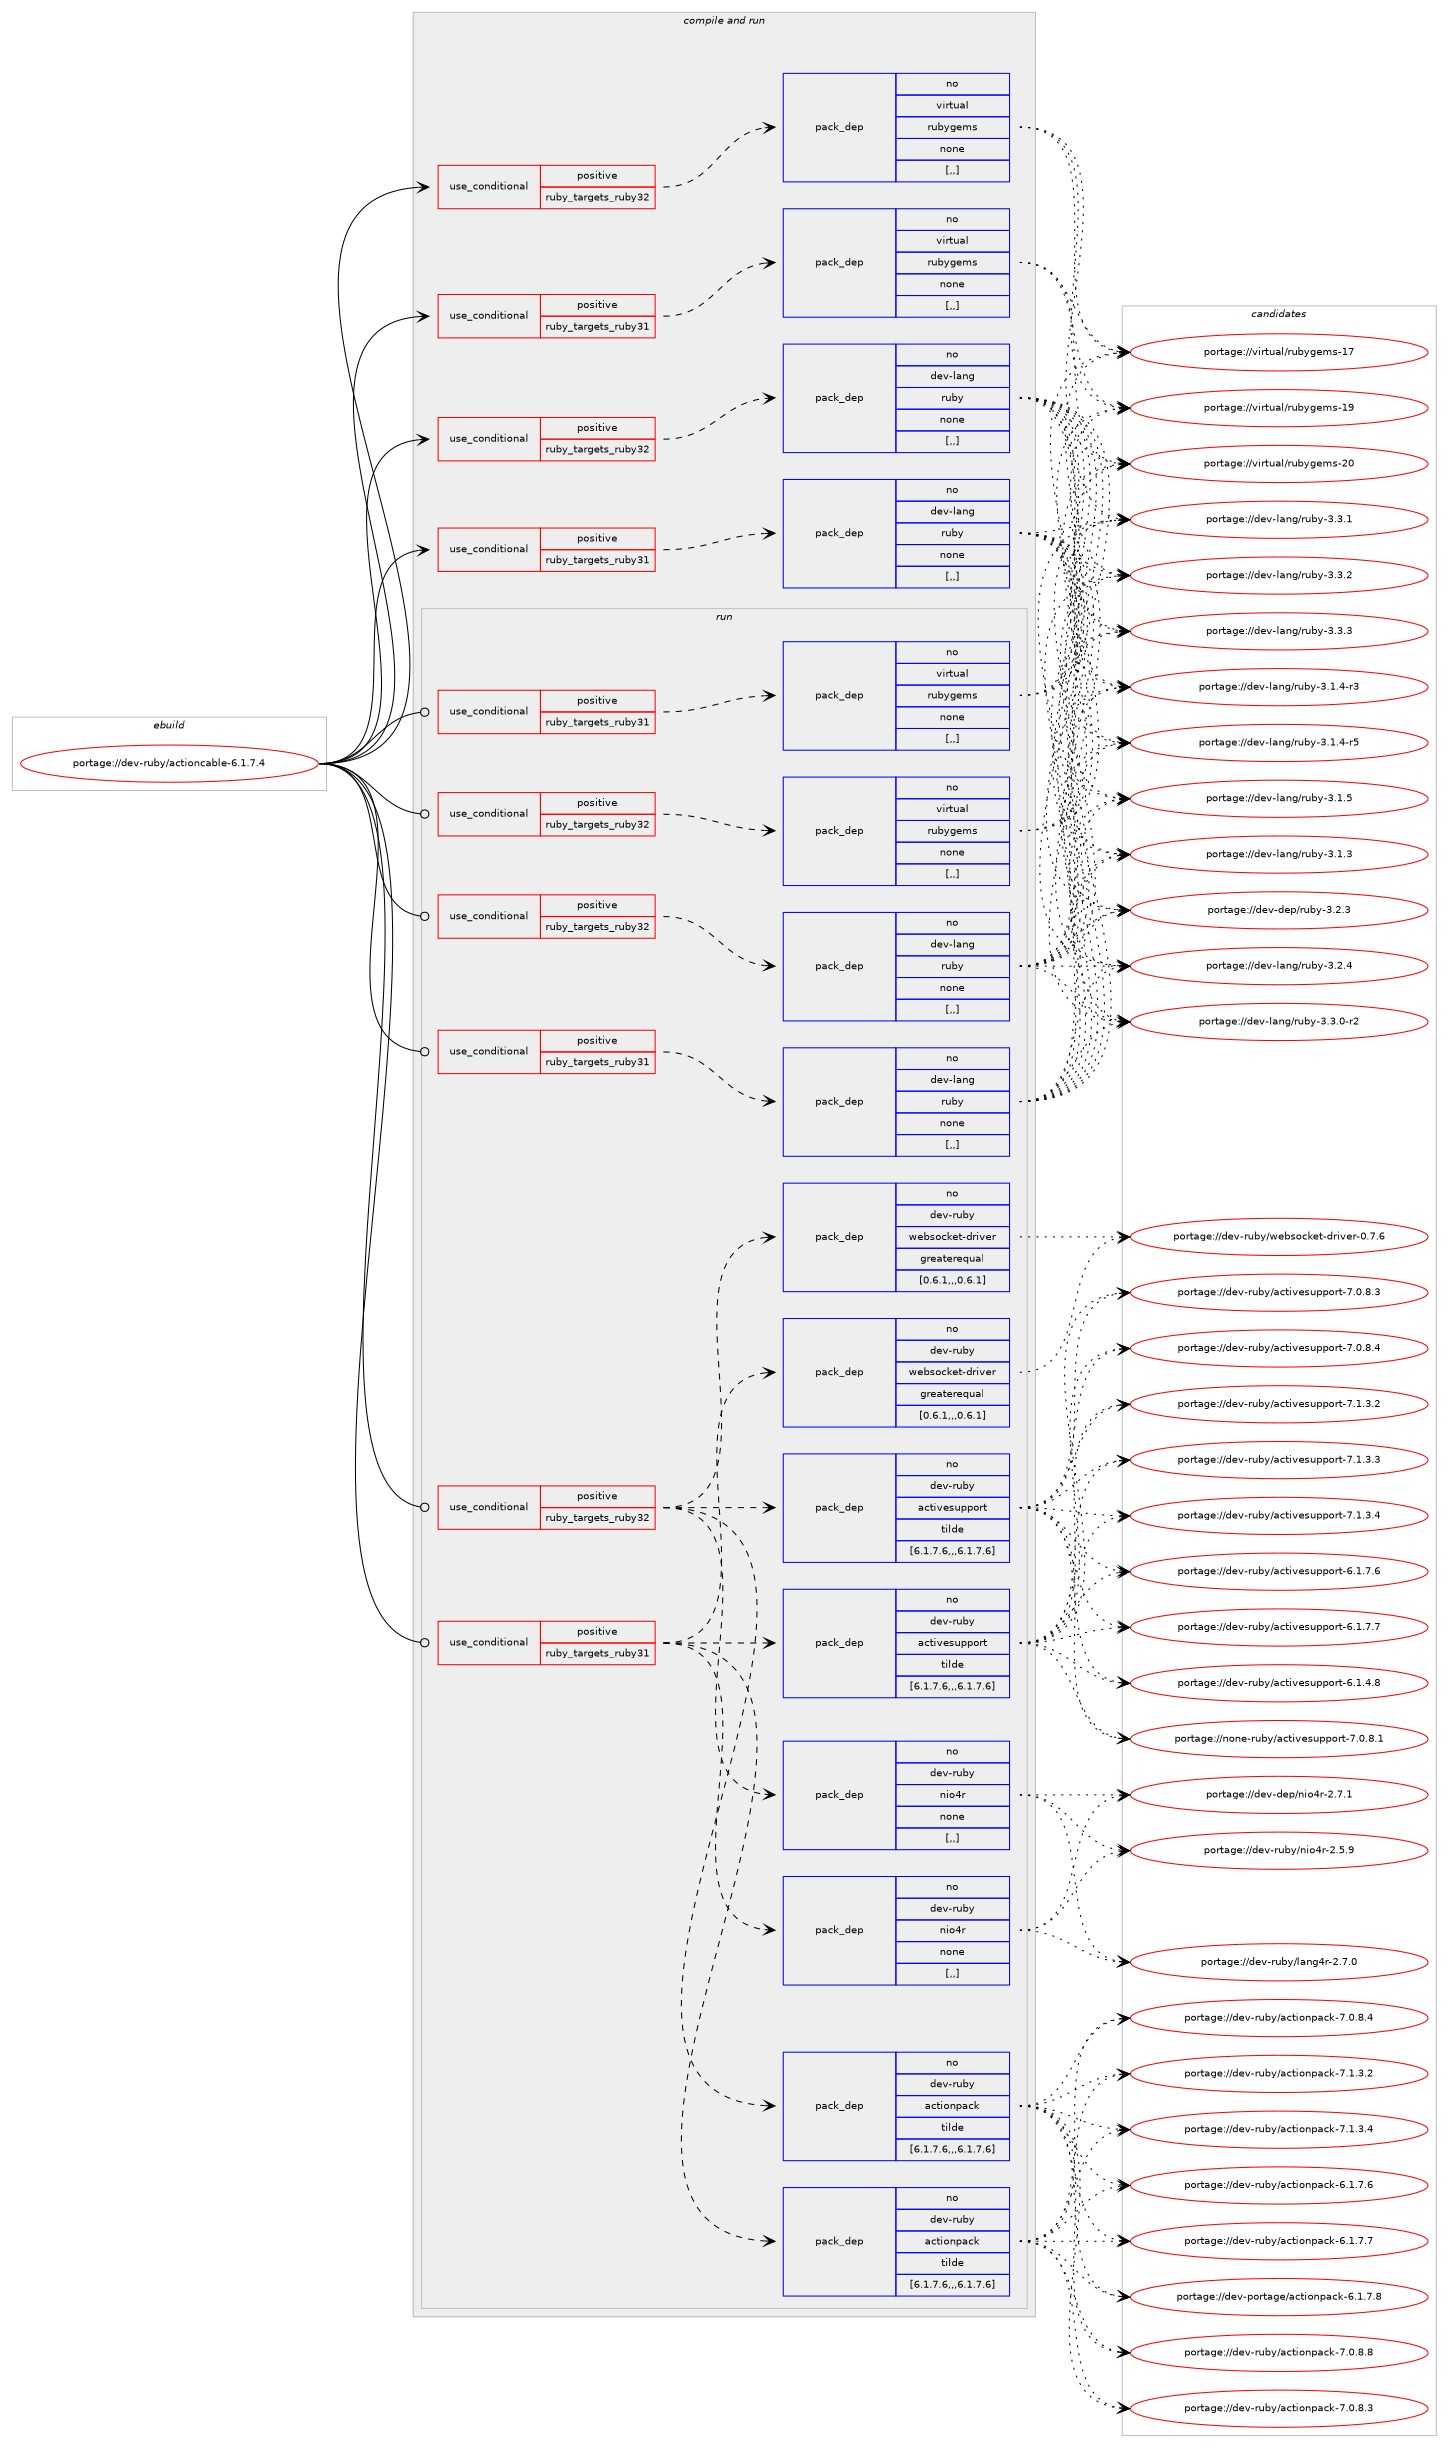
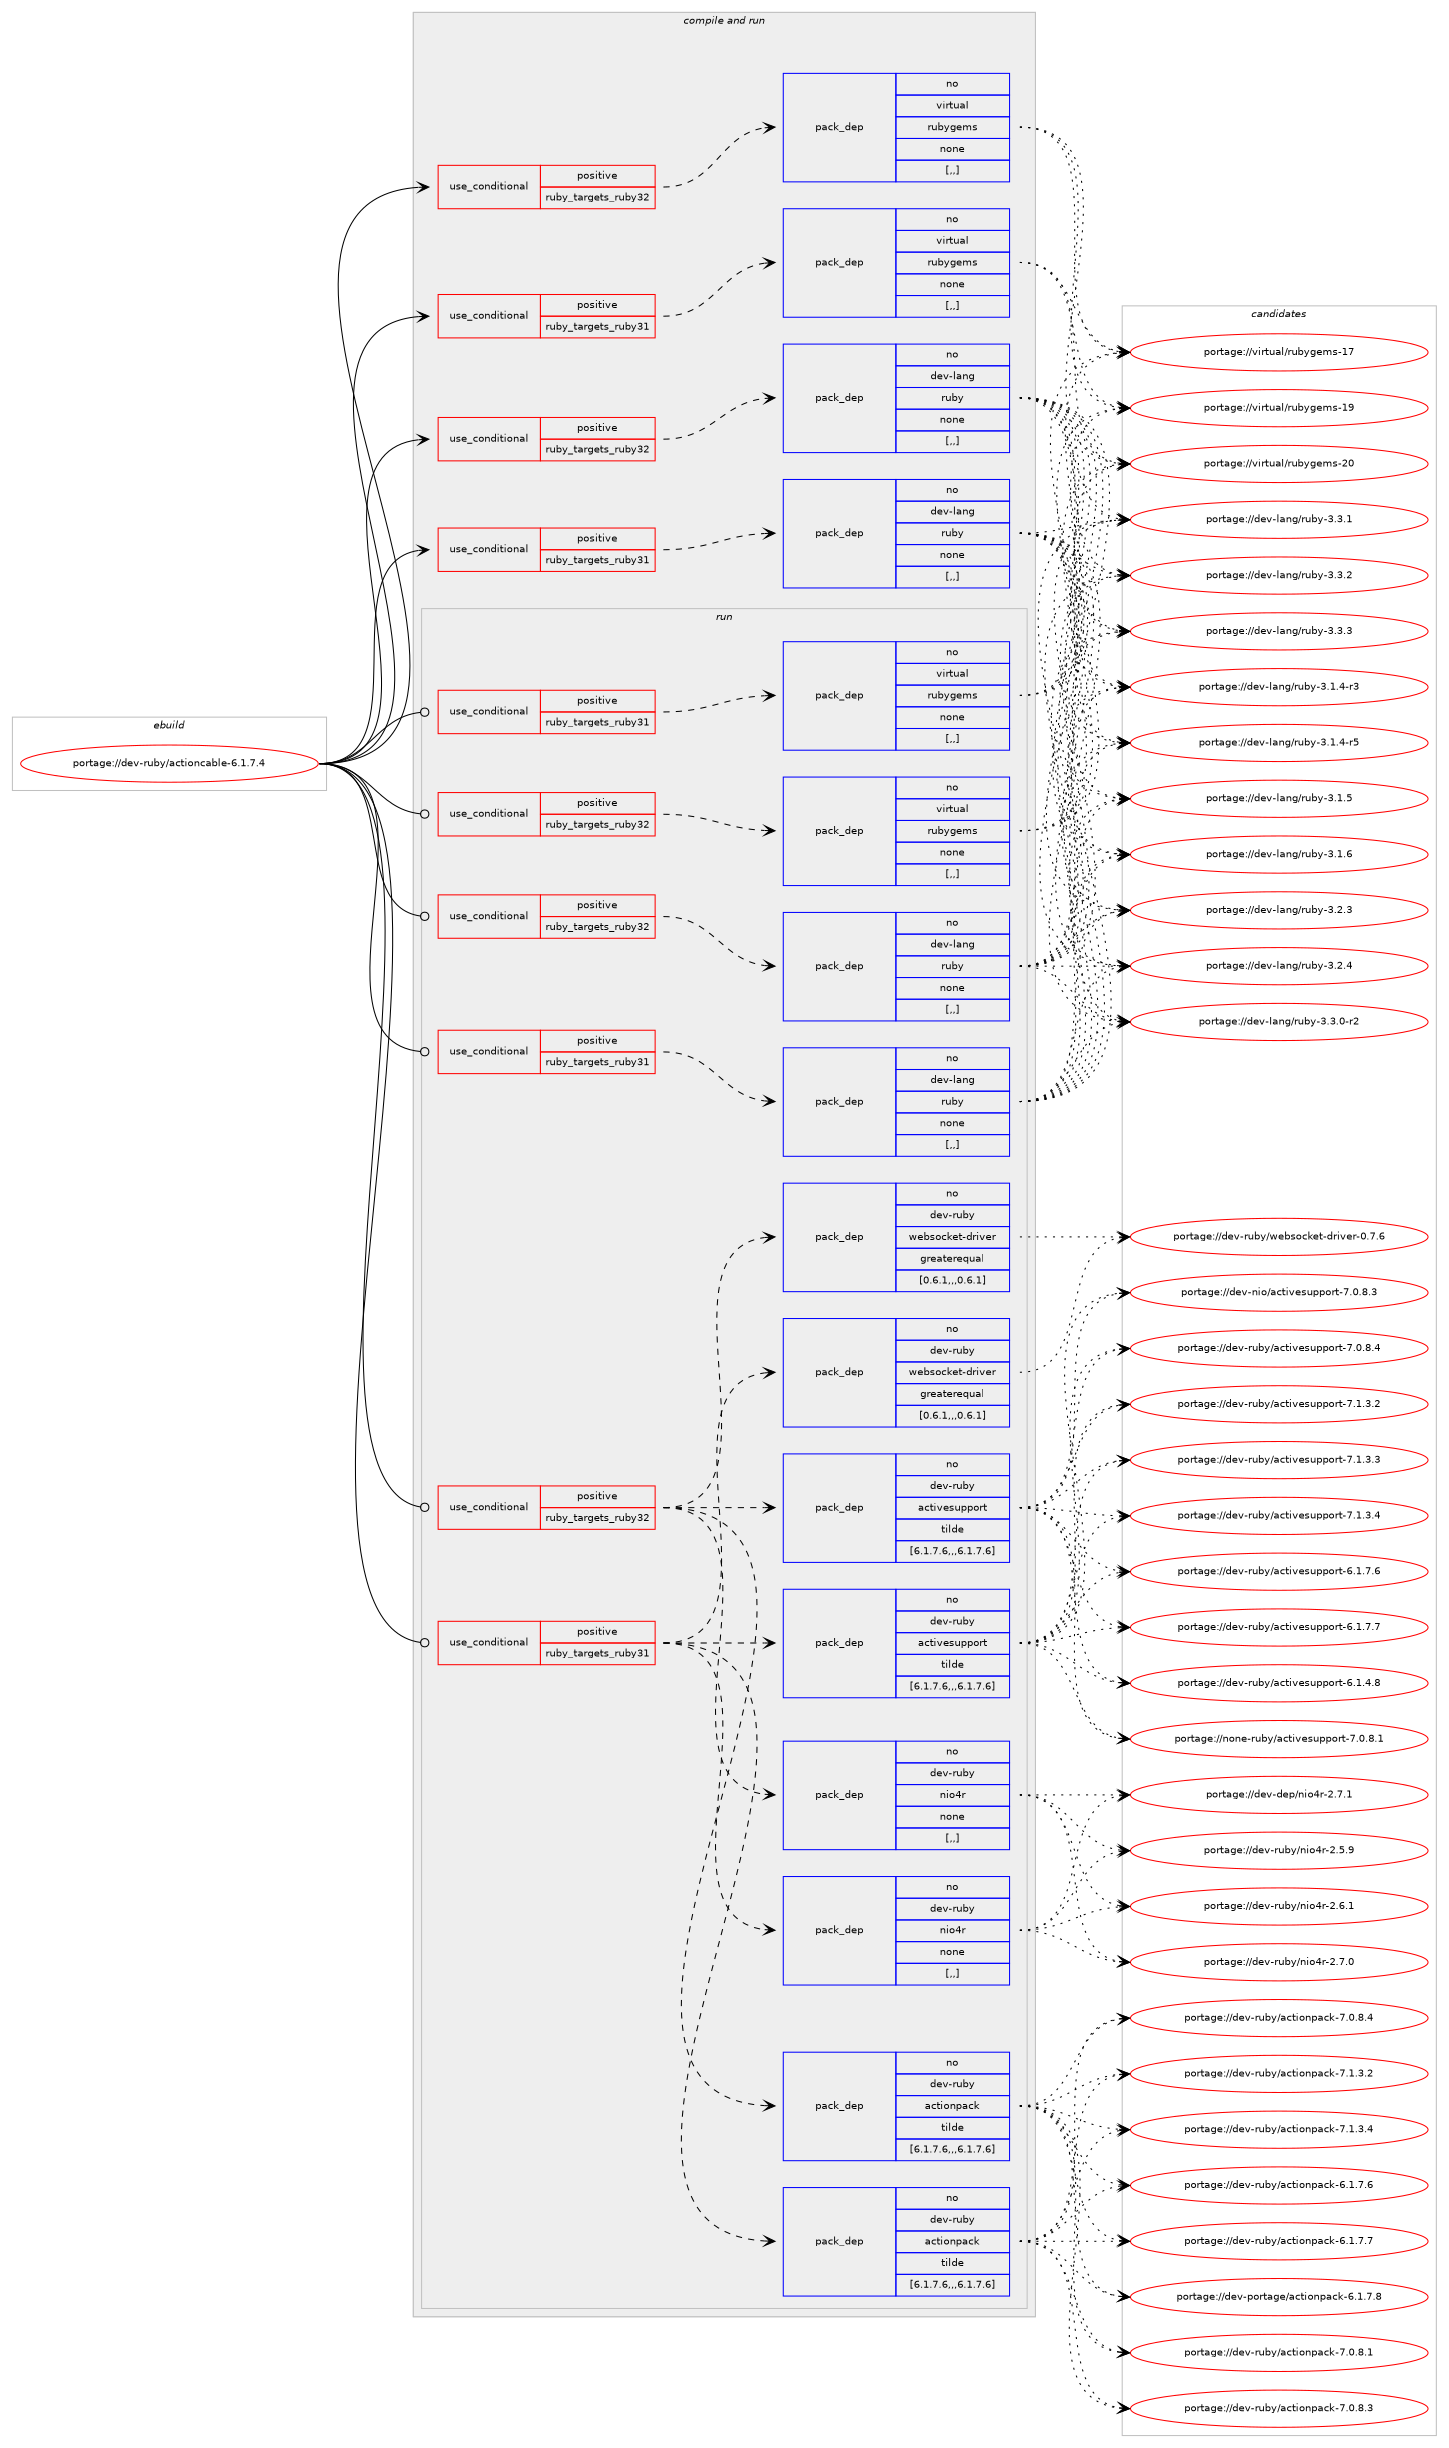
(1279, 855) -> (1279, 855)
(1279, 910) -> (1279, 910)
(1279, 1293) -> (1279, 1293)
none -> (1279, 1907)
(1279, 1962) -> (1279, 1962)
(1279, 2353) -> (1279, 2353)
